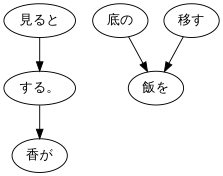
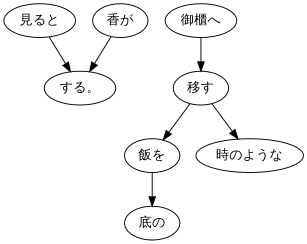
none -> (201, 21)
(136, 50) -> (152, 185)
(40, 117) -> (103, 50)
none -> (250, 156)
